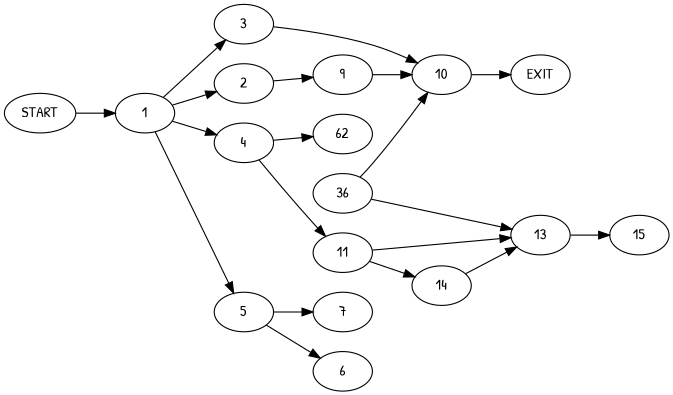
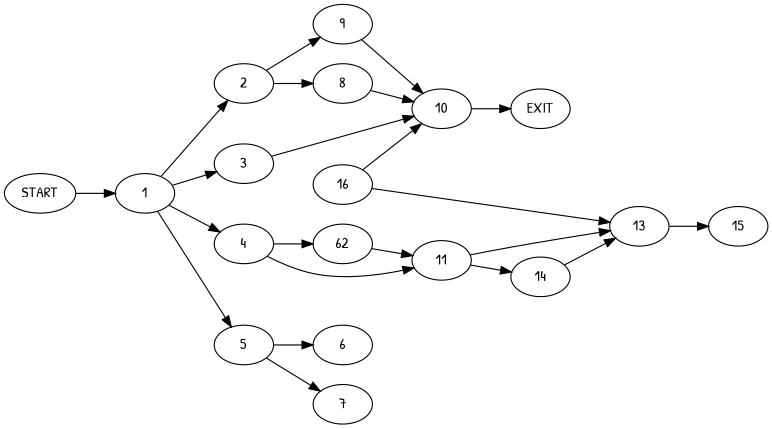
none -> (343, 83)
(343, 193) -> (343, 185)
none -> (387, 251)
